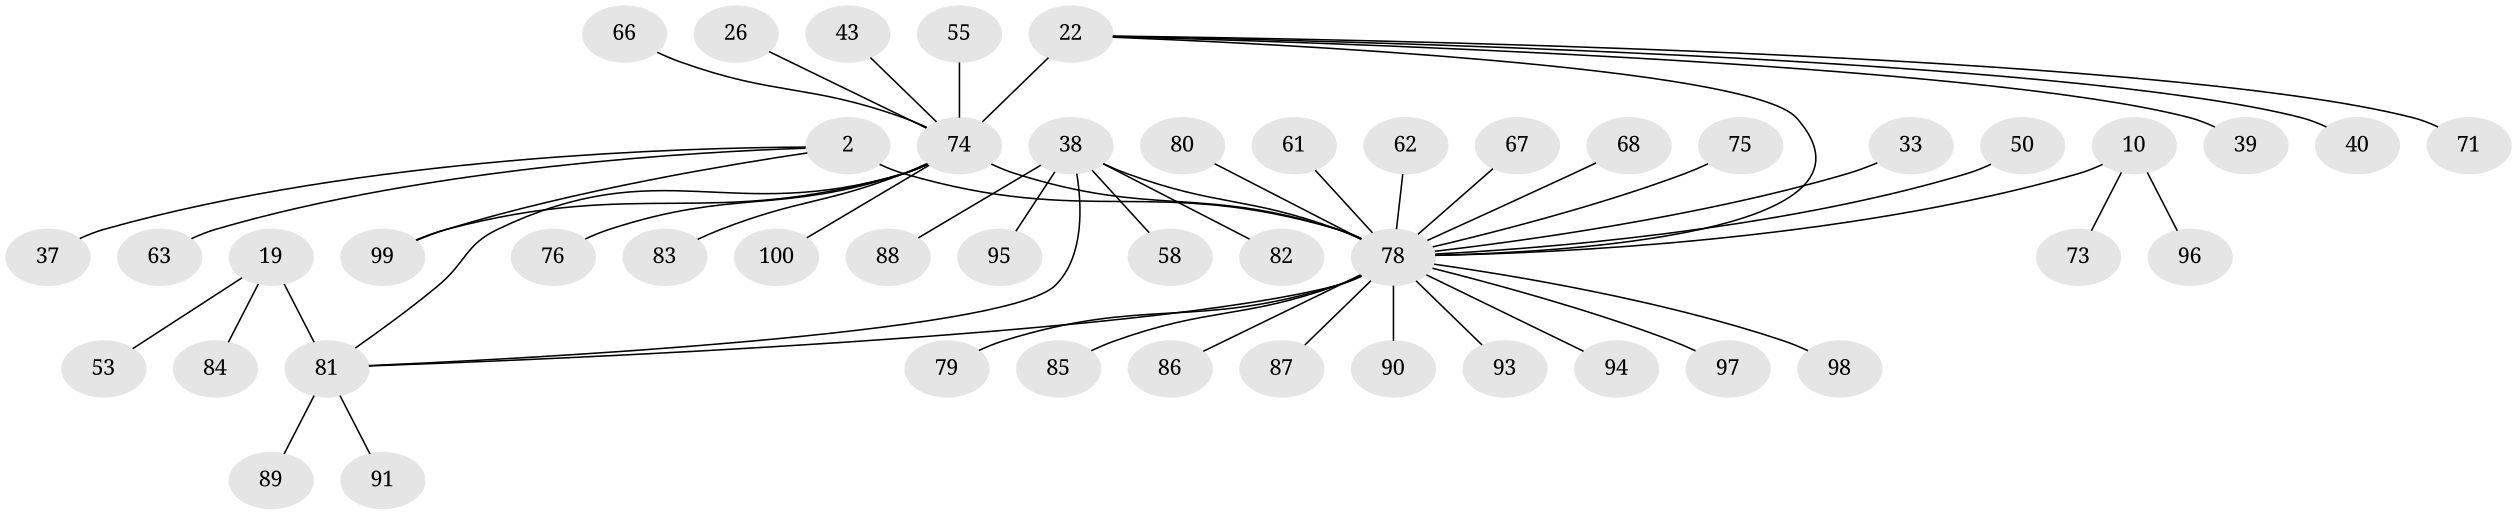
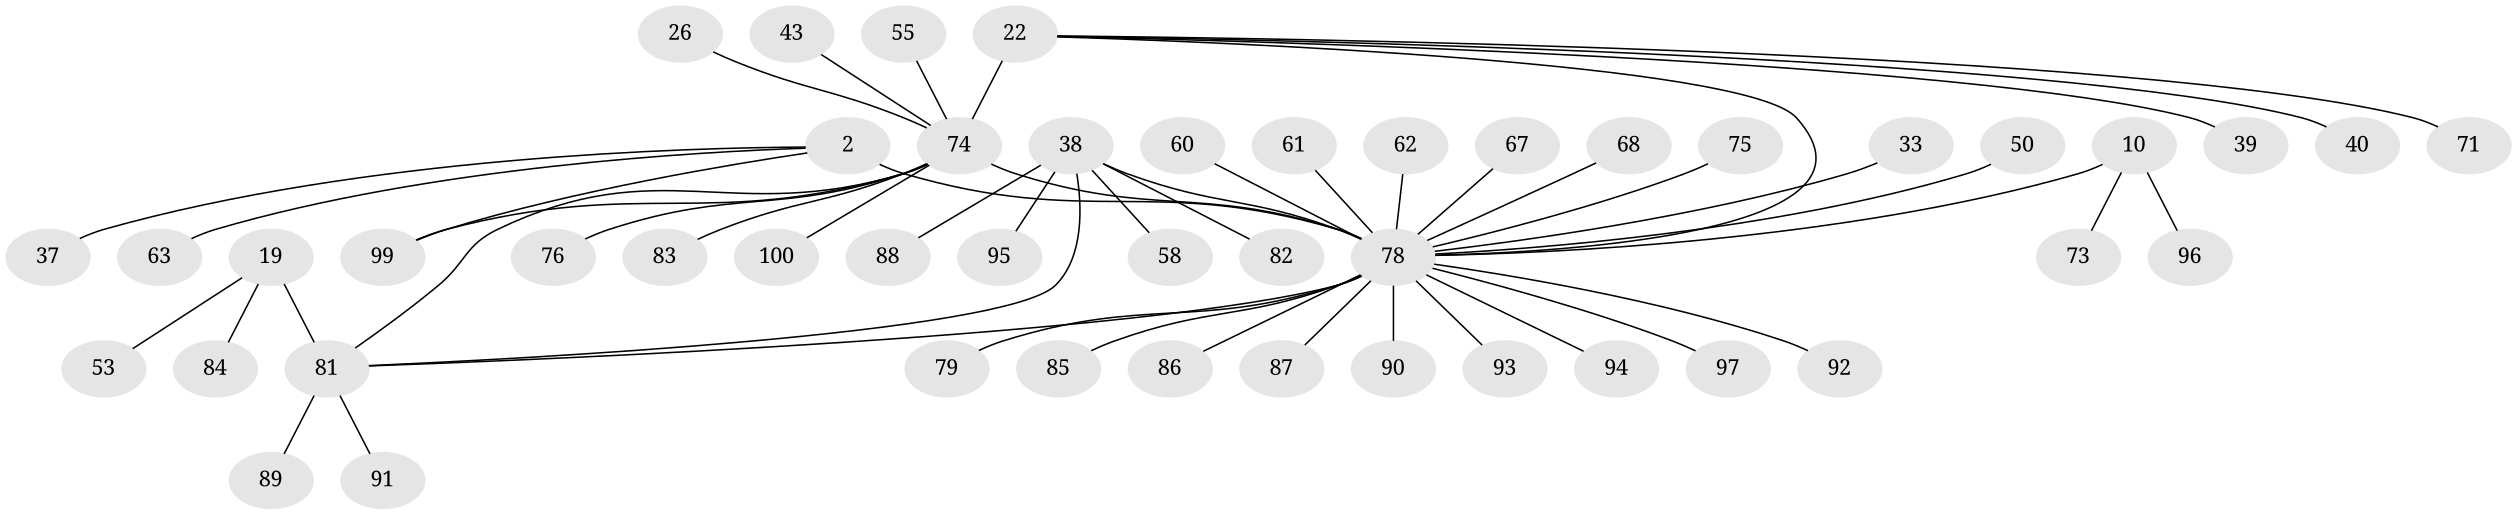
(625, 34) -> none
(1183, 146) -> (1183, 146)
(1840, 369) -> (1840, 369)
